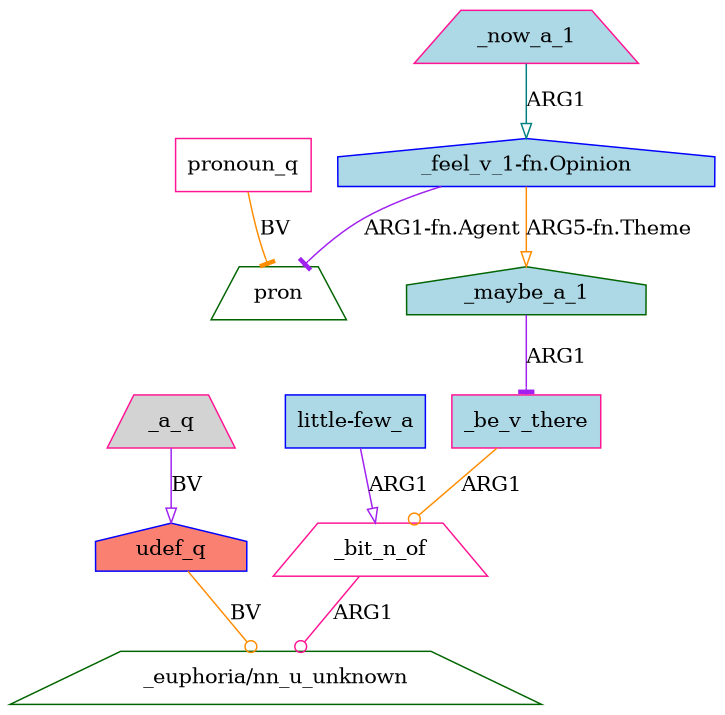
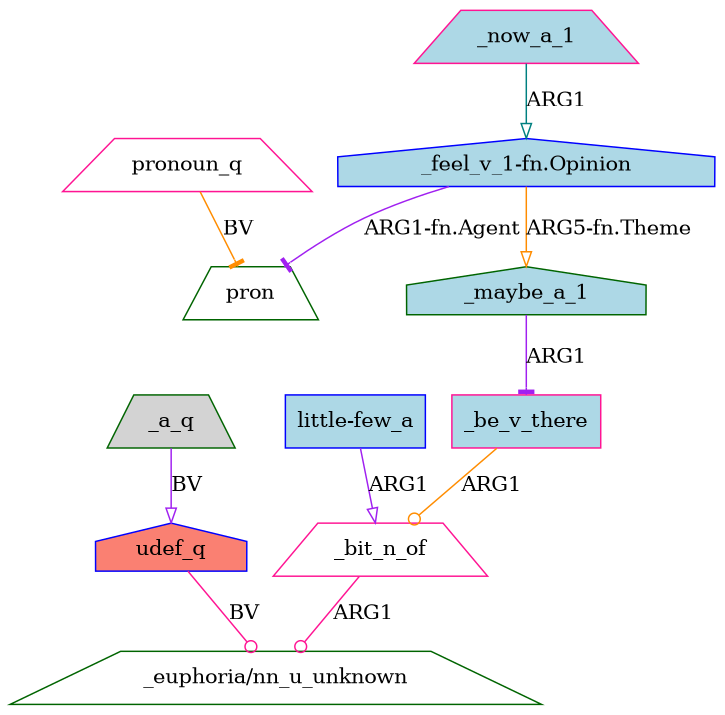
(243, 165) -> (187, 165)
(171, 421) -> (171, 421)
(217, 607) -> (217, 607)
